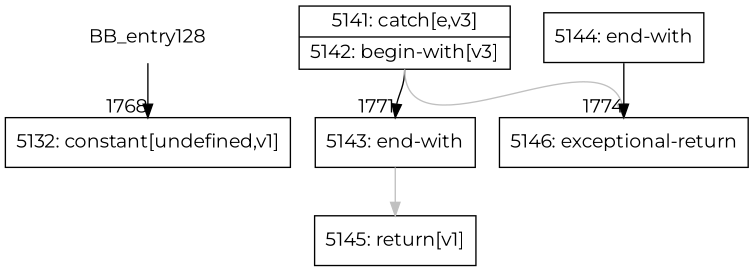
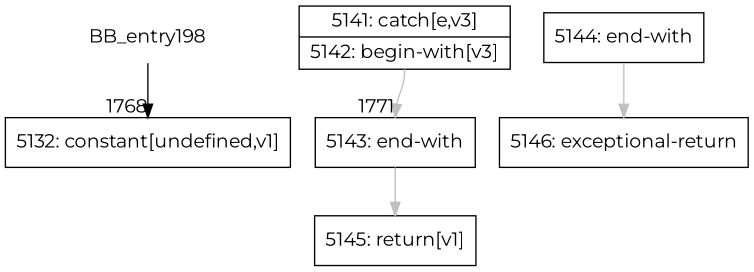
(148, 38) -> (148, 38)
(624, 84) -> (624, 84)
(402, 88) -> (402, 87)
(508, 95) -> none
